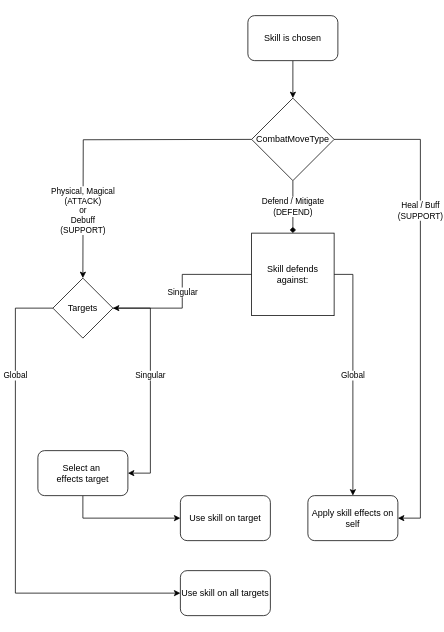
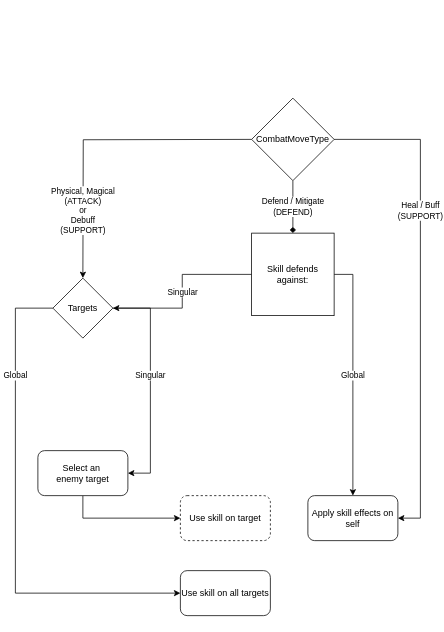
(293, 38) -> none
(293, 61) -> none
(83, 473) -> (83, 473)
(225, 518) -> (225, 518)
